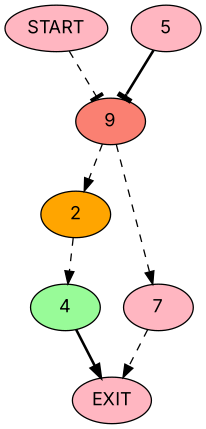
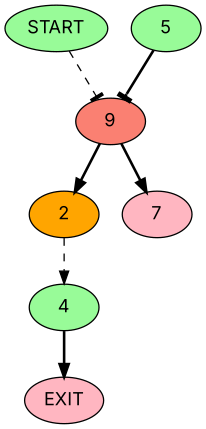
(56, 28) -> (56, 28)
(166, 28) -> (166, 28)
(96, 162) -> (90, 162)
(133, 208) -> (131, 162)
(138, 348) -> none
